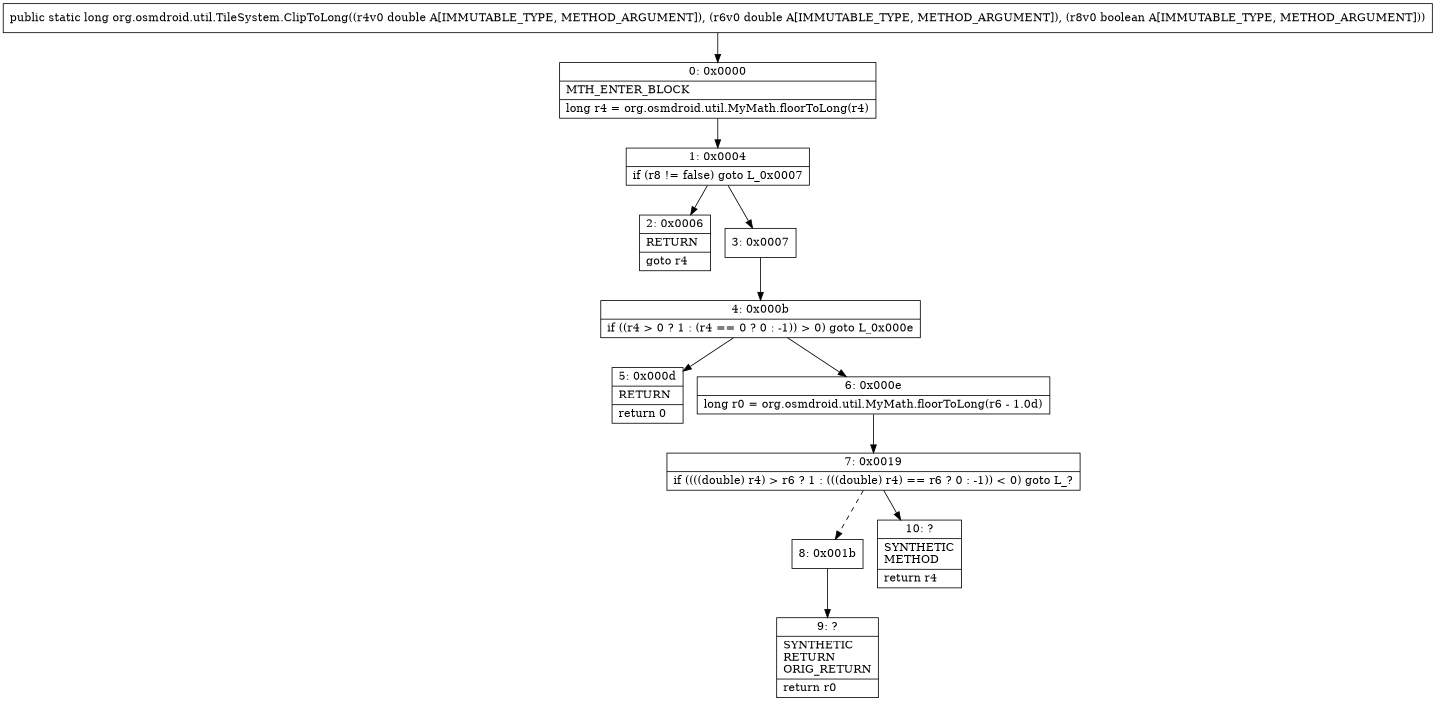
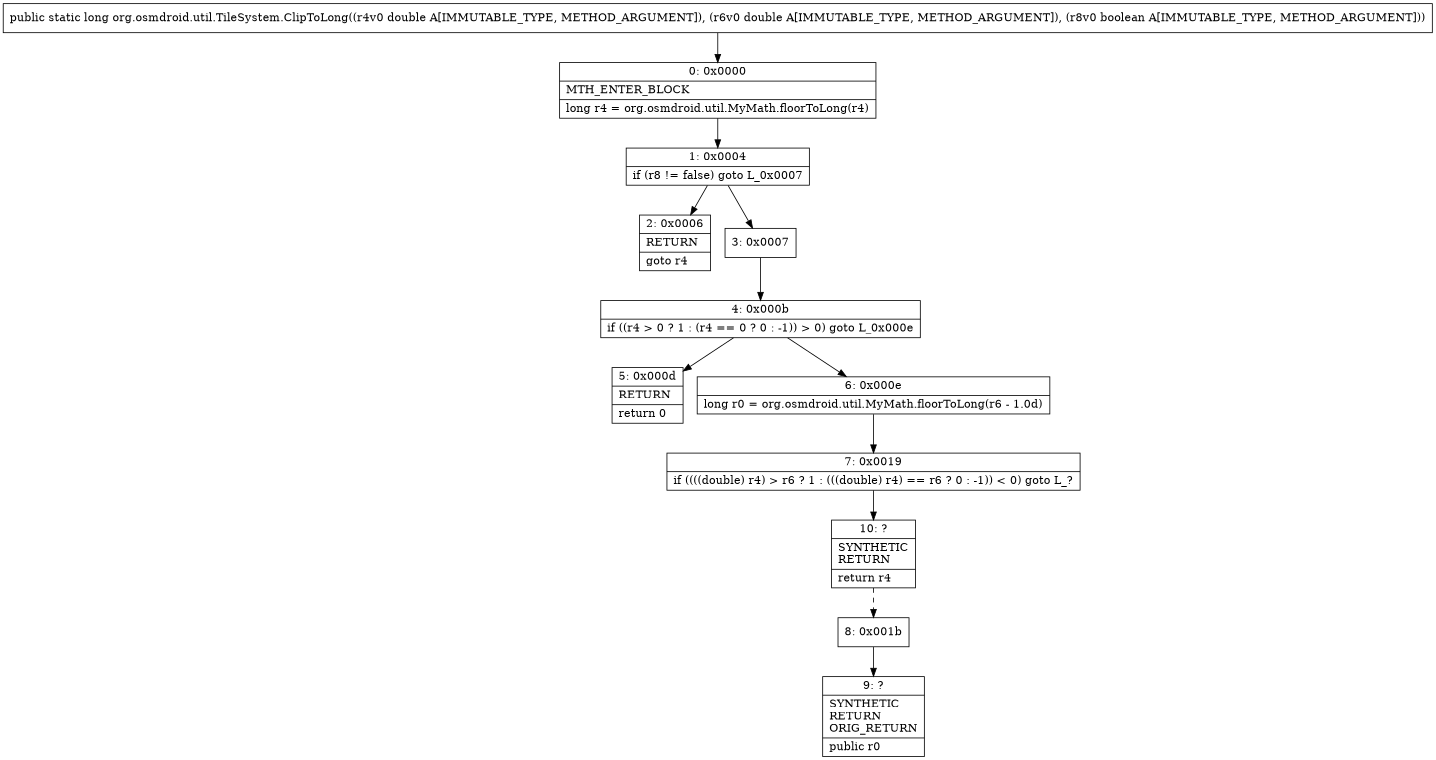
(851, 511) -> (874, 599)
(912, 560) -> (864, 560)
(810, 688) -> (855, 747)
